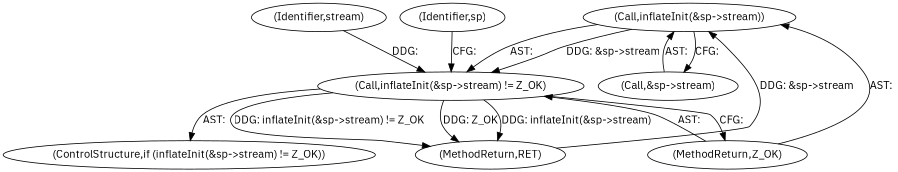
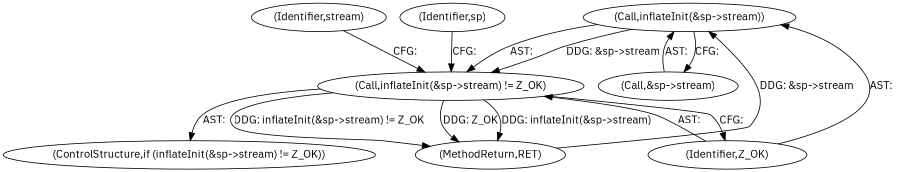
(407, 52) -> (407, 52)
(727, 155) -> (727, 155)
